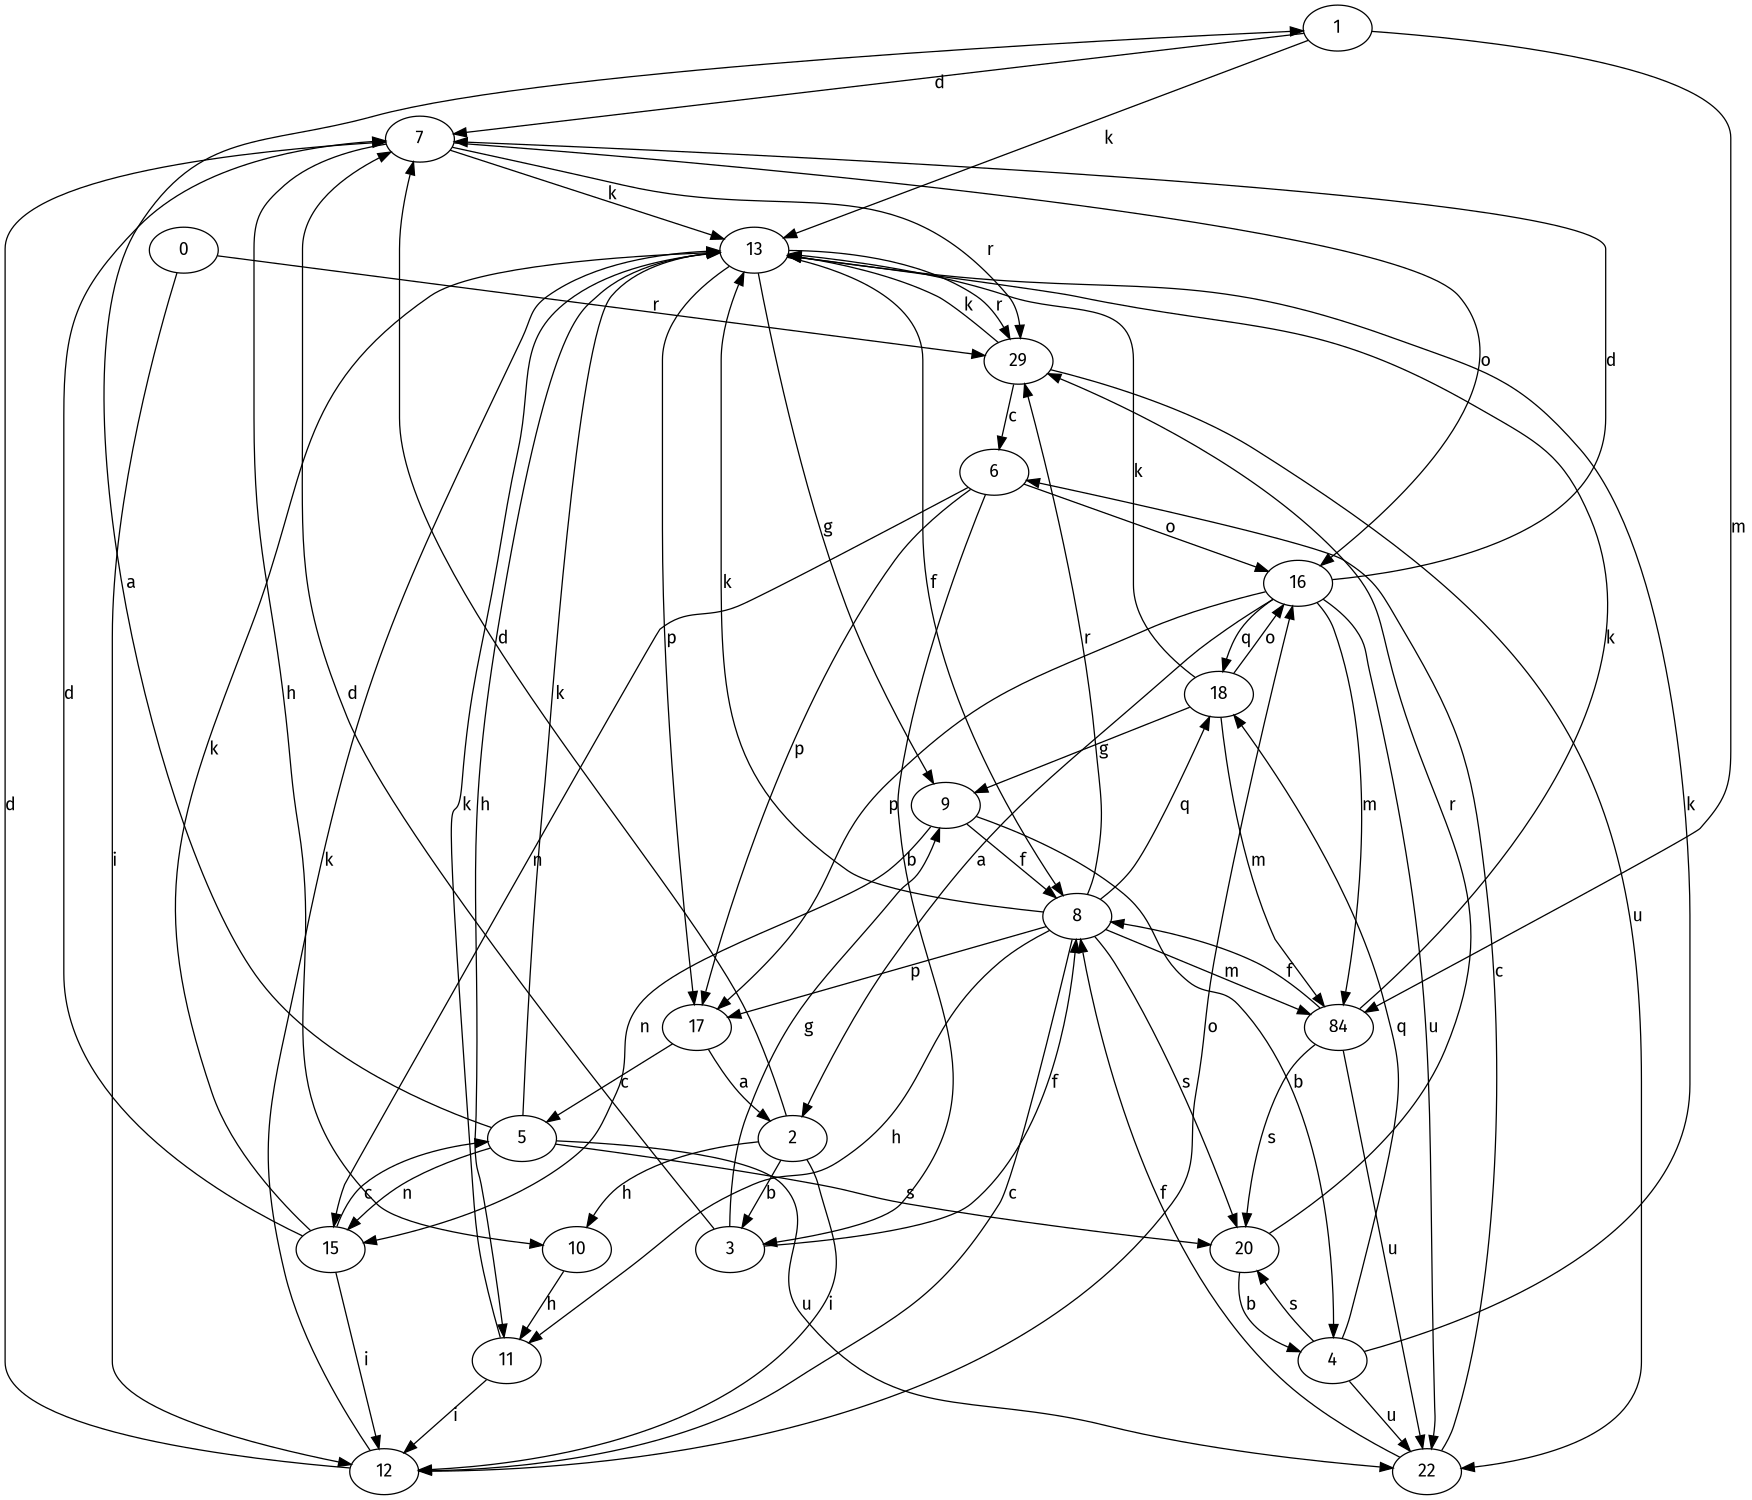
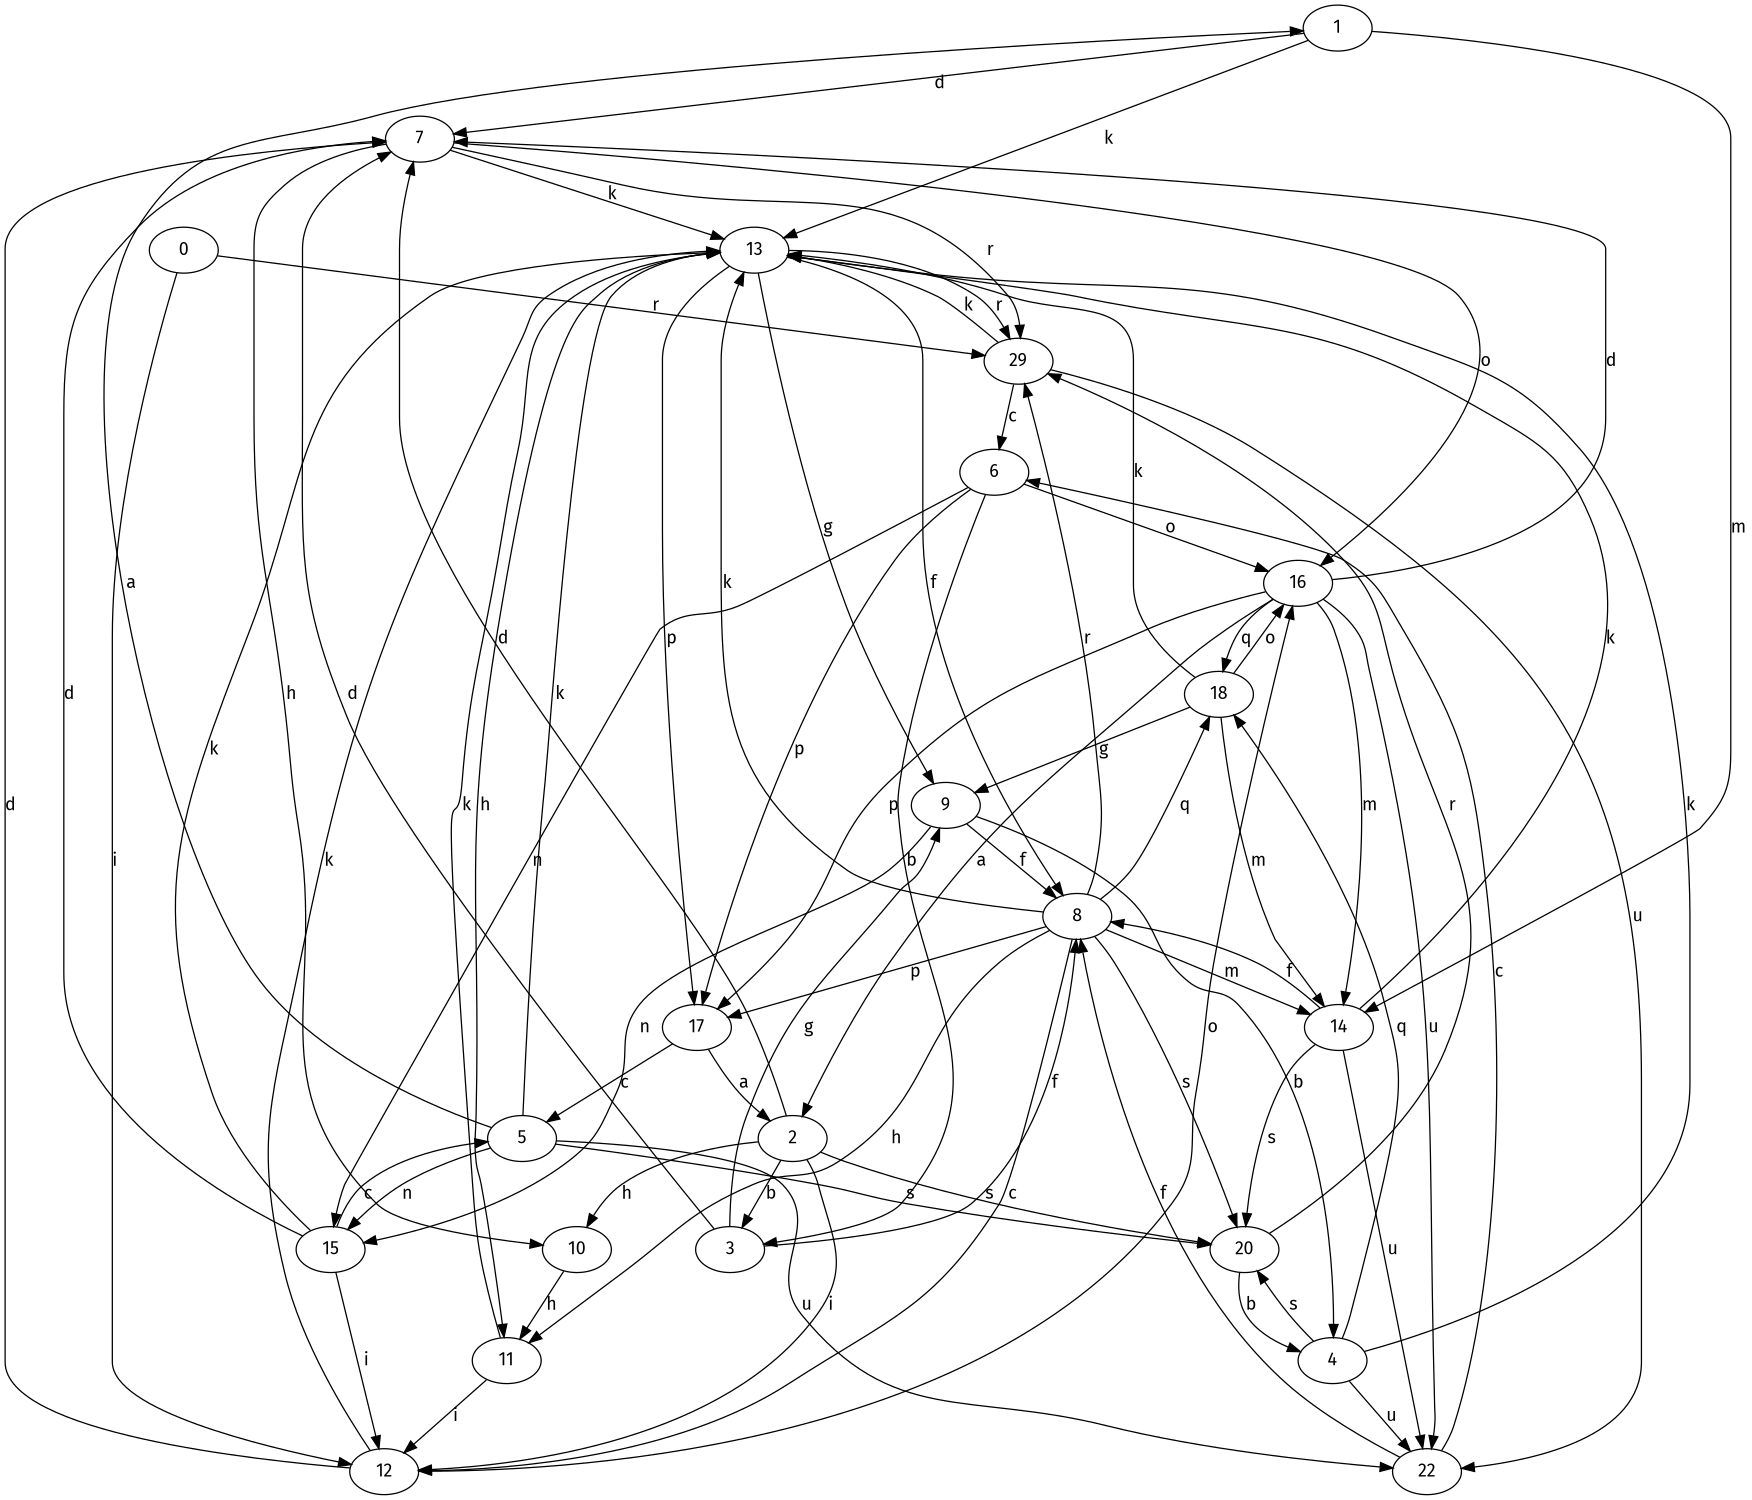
(1339, 1027) -> (1339, 1027)
none -> (1007, 1206)
